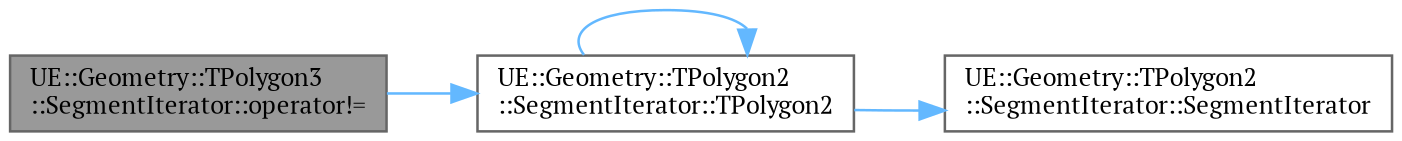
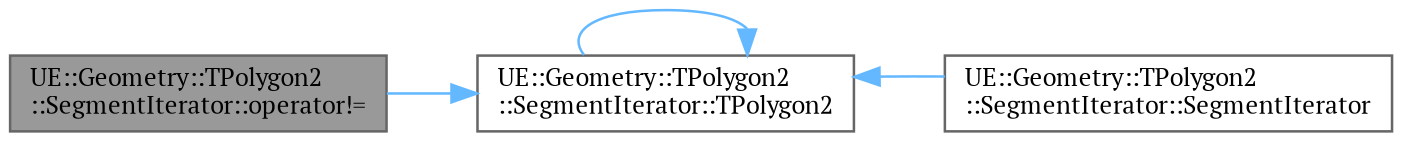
(198, 93) -> (198, 93)
(887, 110) -> (913, 76)
